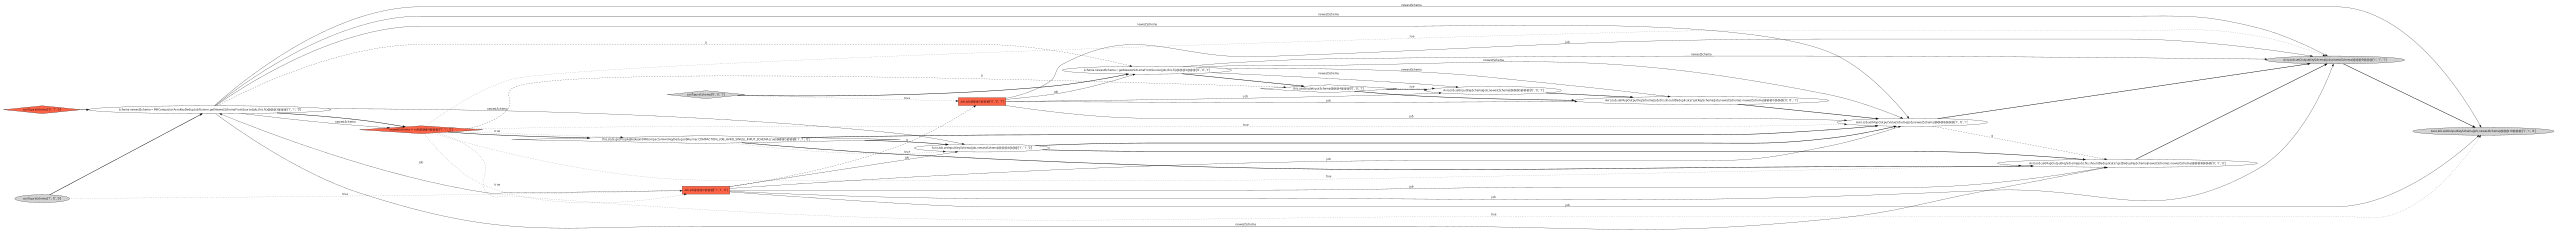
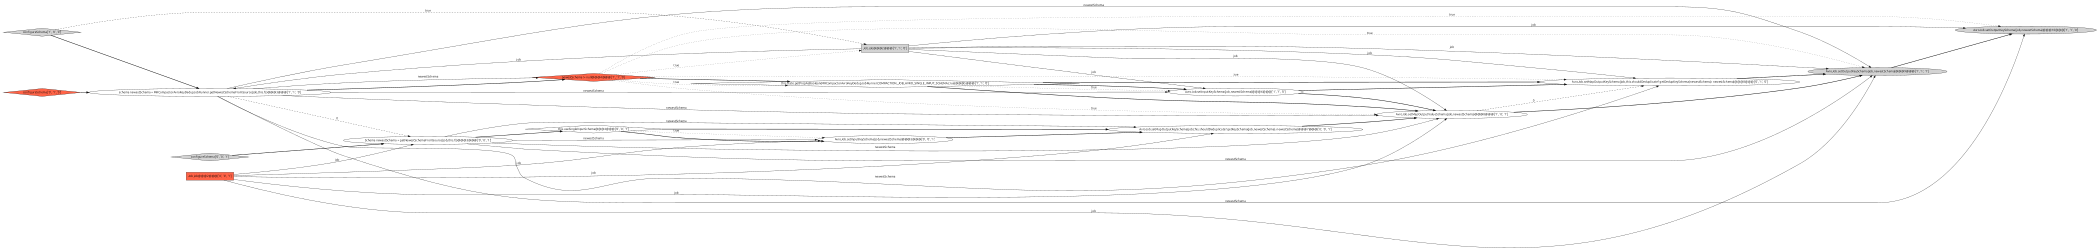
(863, 77) -> none
(846, 98) -> none
(856, 160) -> none
(706, 190) -> (885, 48)
(375, 196) -> (460, 12)
(42, 199) -> (42, 32)
